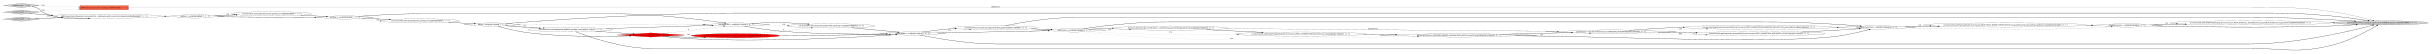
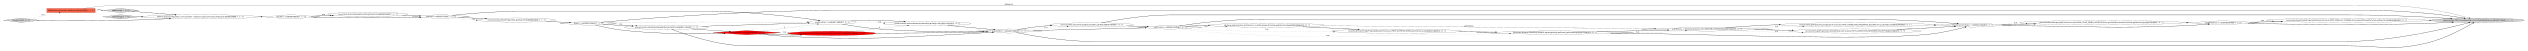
(57, 6) -> (98, 10)
(736, 25) -> (832, 22)
(2009, 29) -> (2105, 27)
